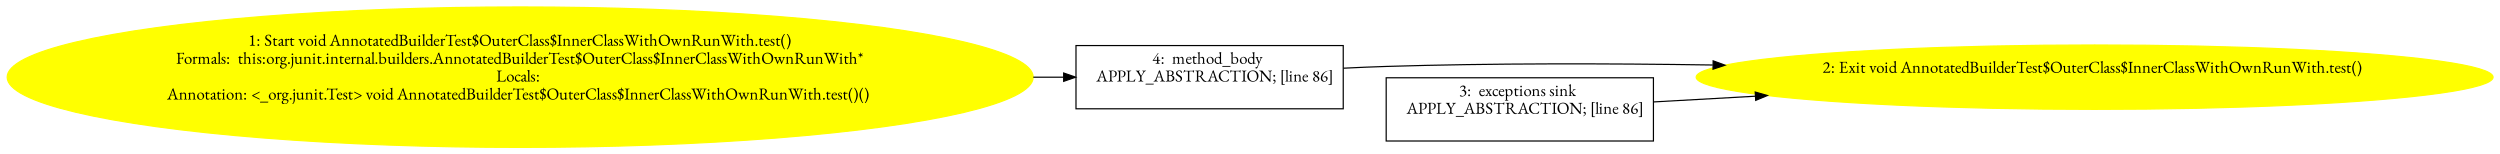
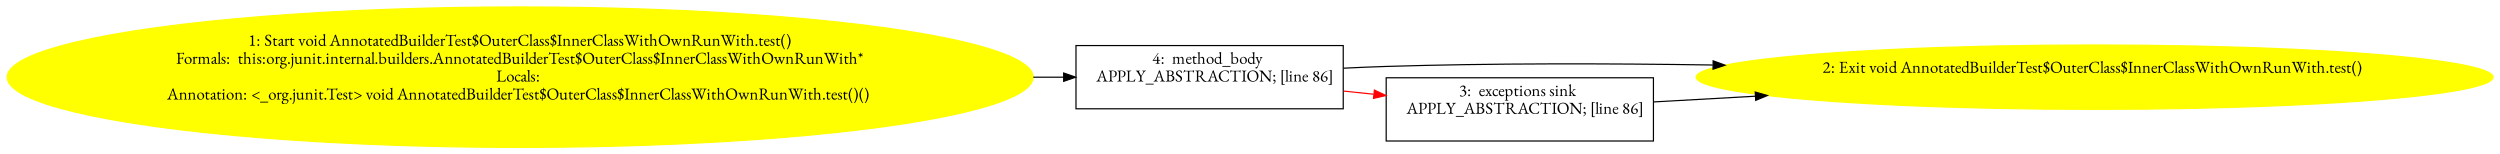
none -> (1359, 93)
